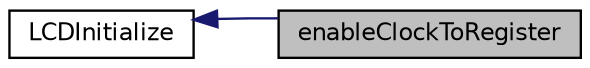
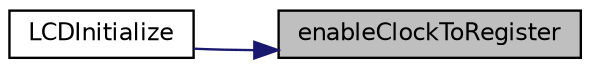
(248, 18) -> (224, 50)
